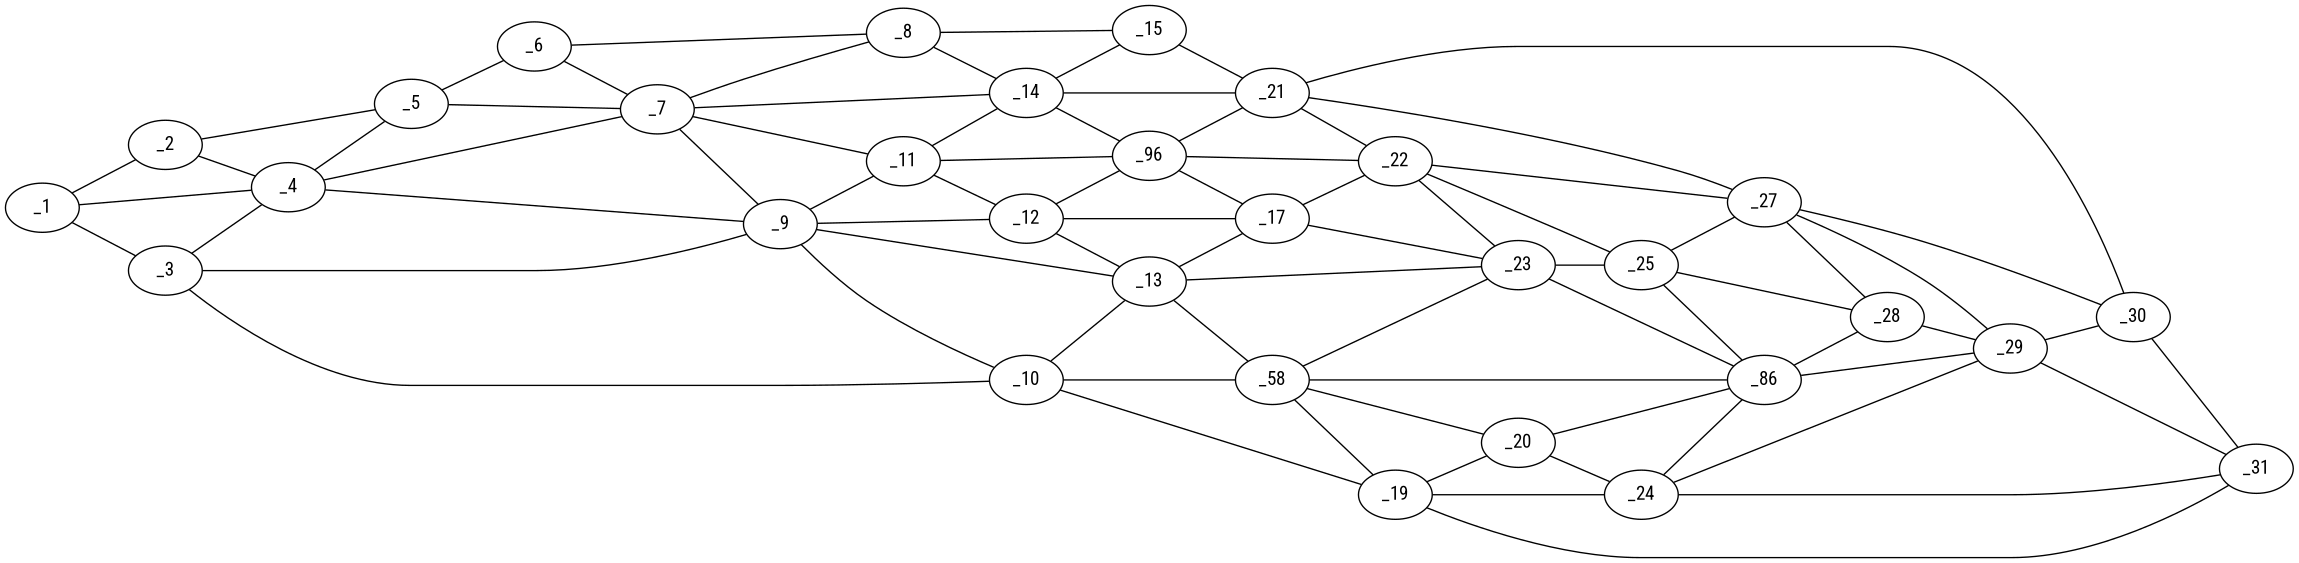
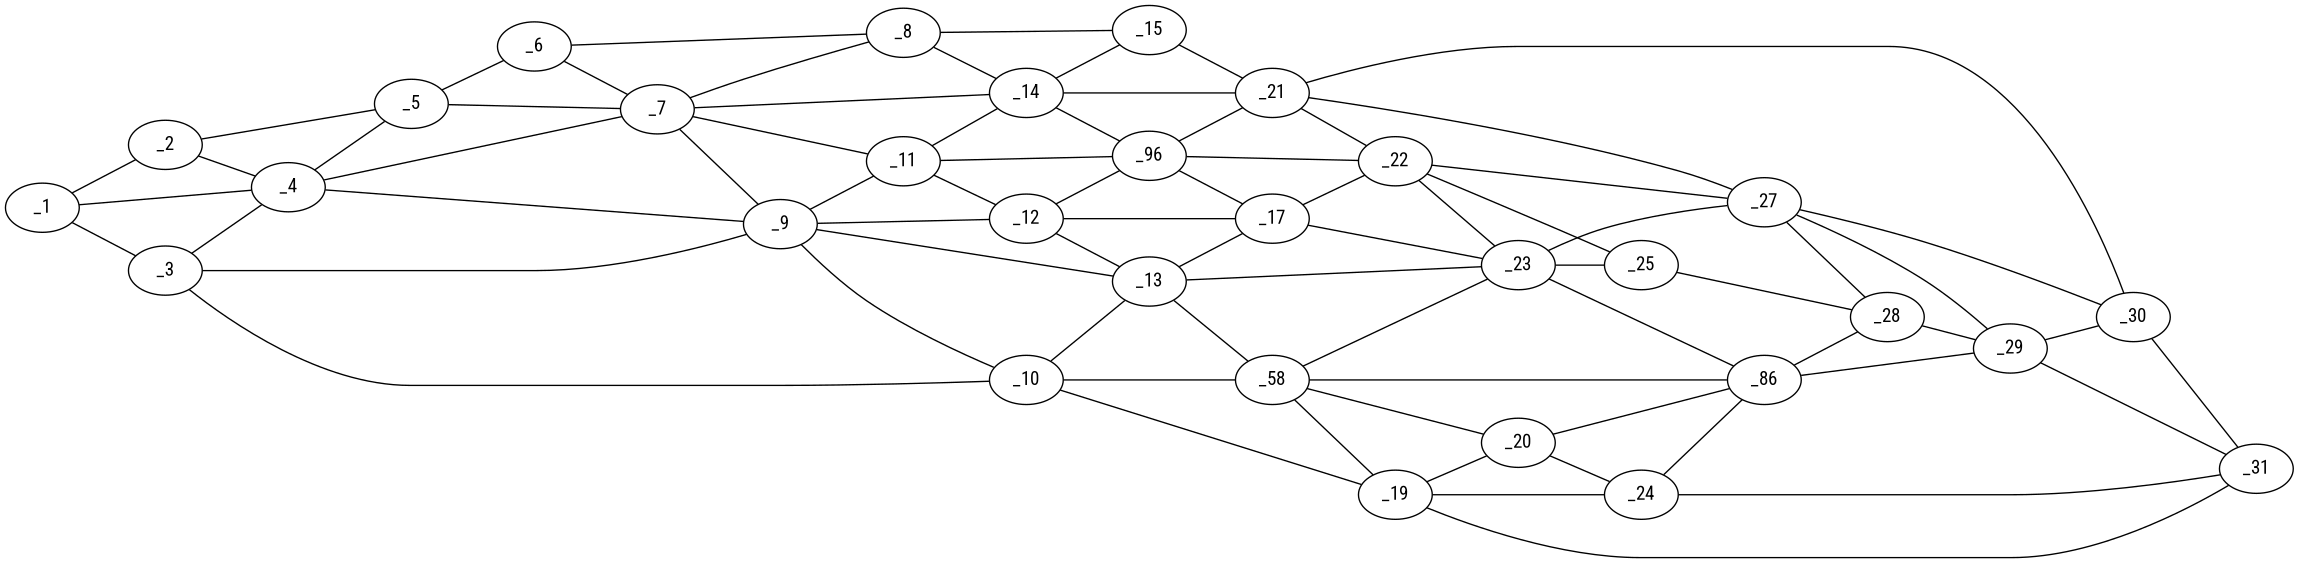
(1703, 234) -> (1636, 220)
(1703, 323) -> none
(1826, 422) -> none
